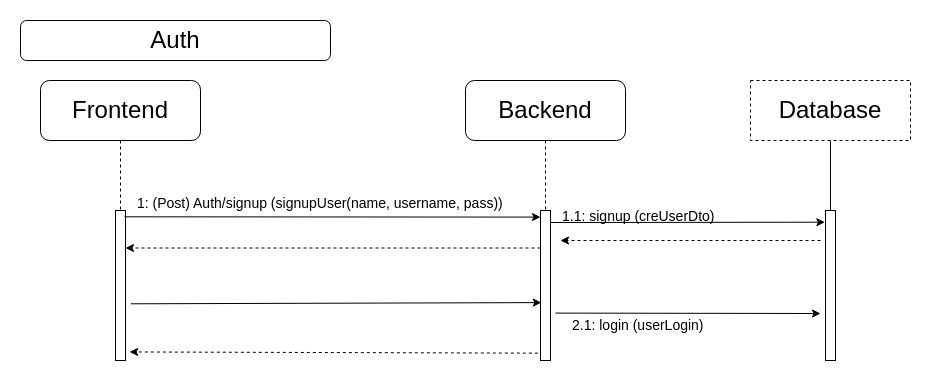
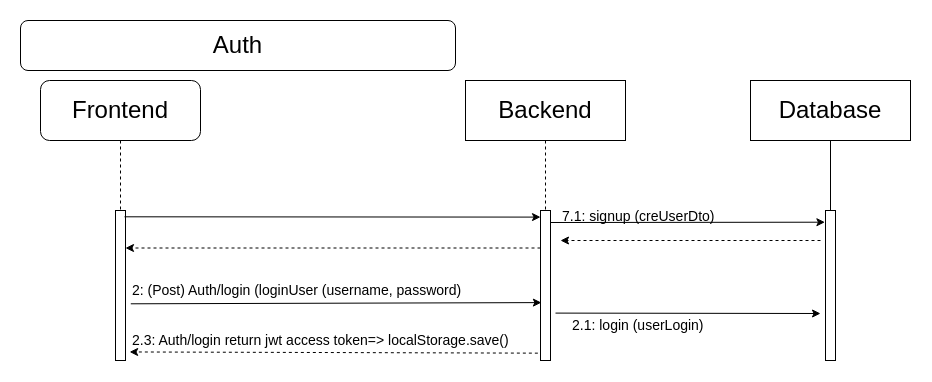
(176, 41) -> (238, 46)
(546, 111) -> (546, 111)
(831, 111) -> (831, 111)
(326, 201) -> none
(635, 217) -> (635, 217)
none -> (301, 291)
none -> (326, 341)
